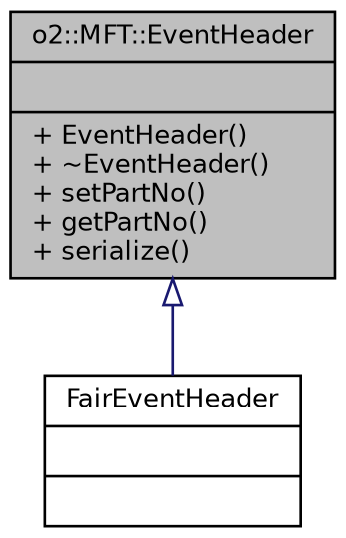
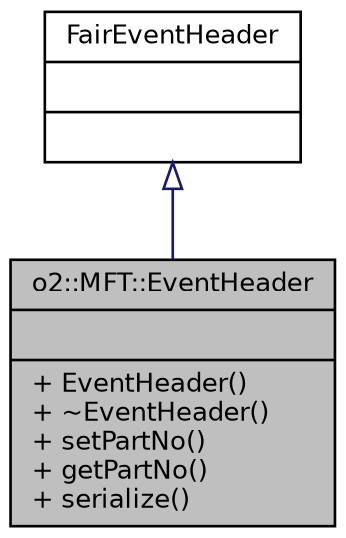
(173, 340) -> (173, 224)
